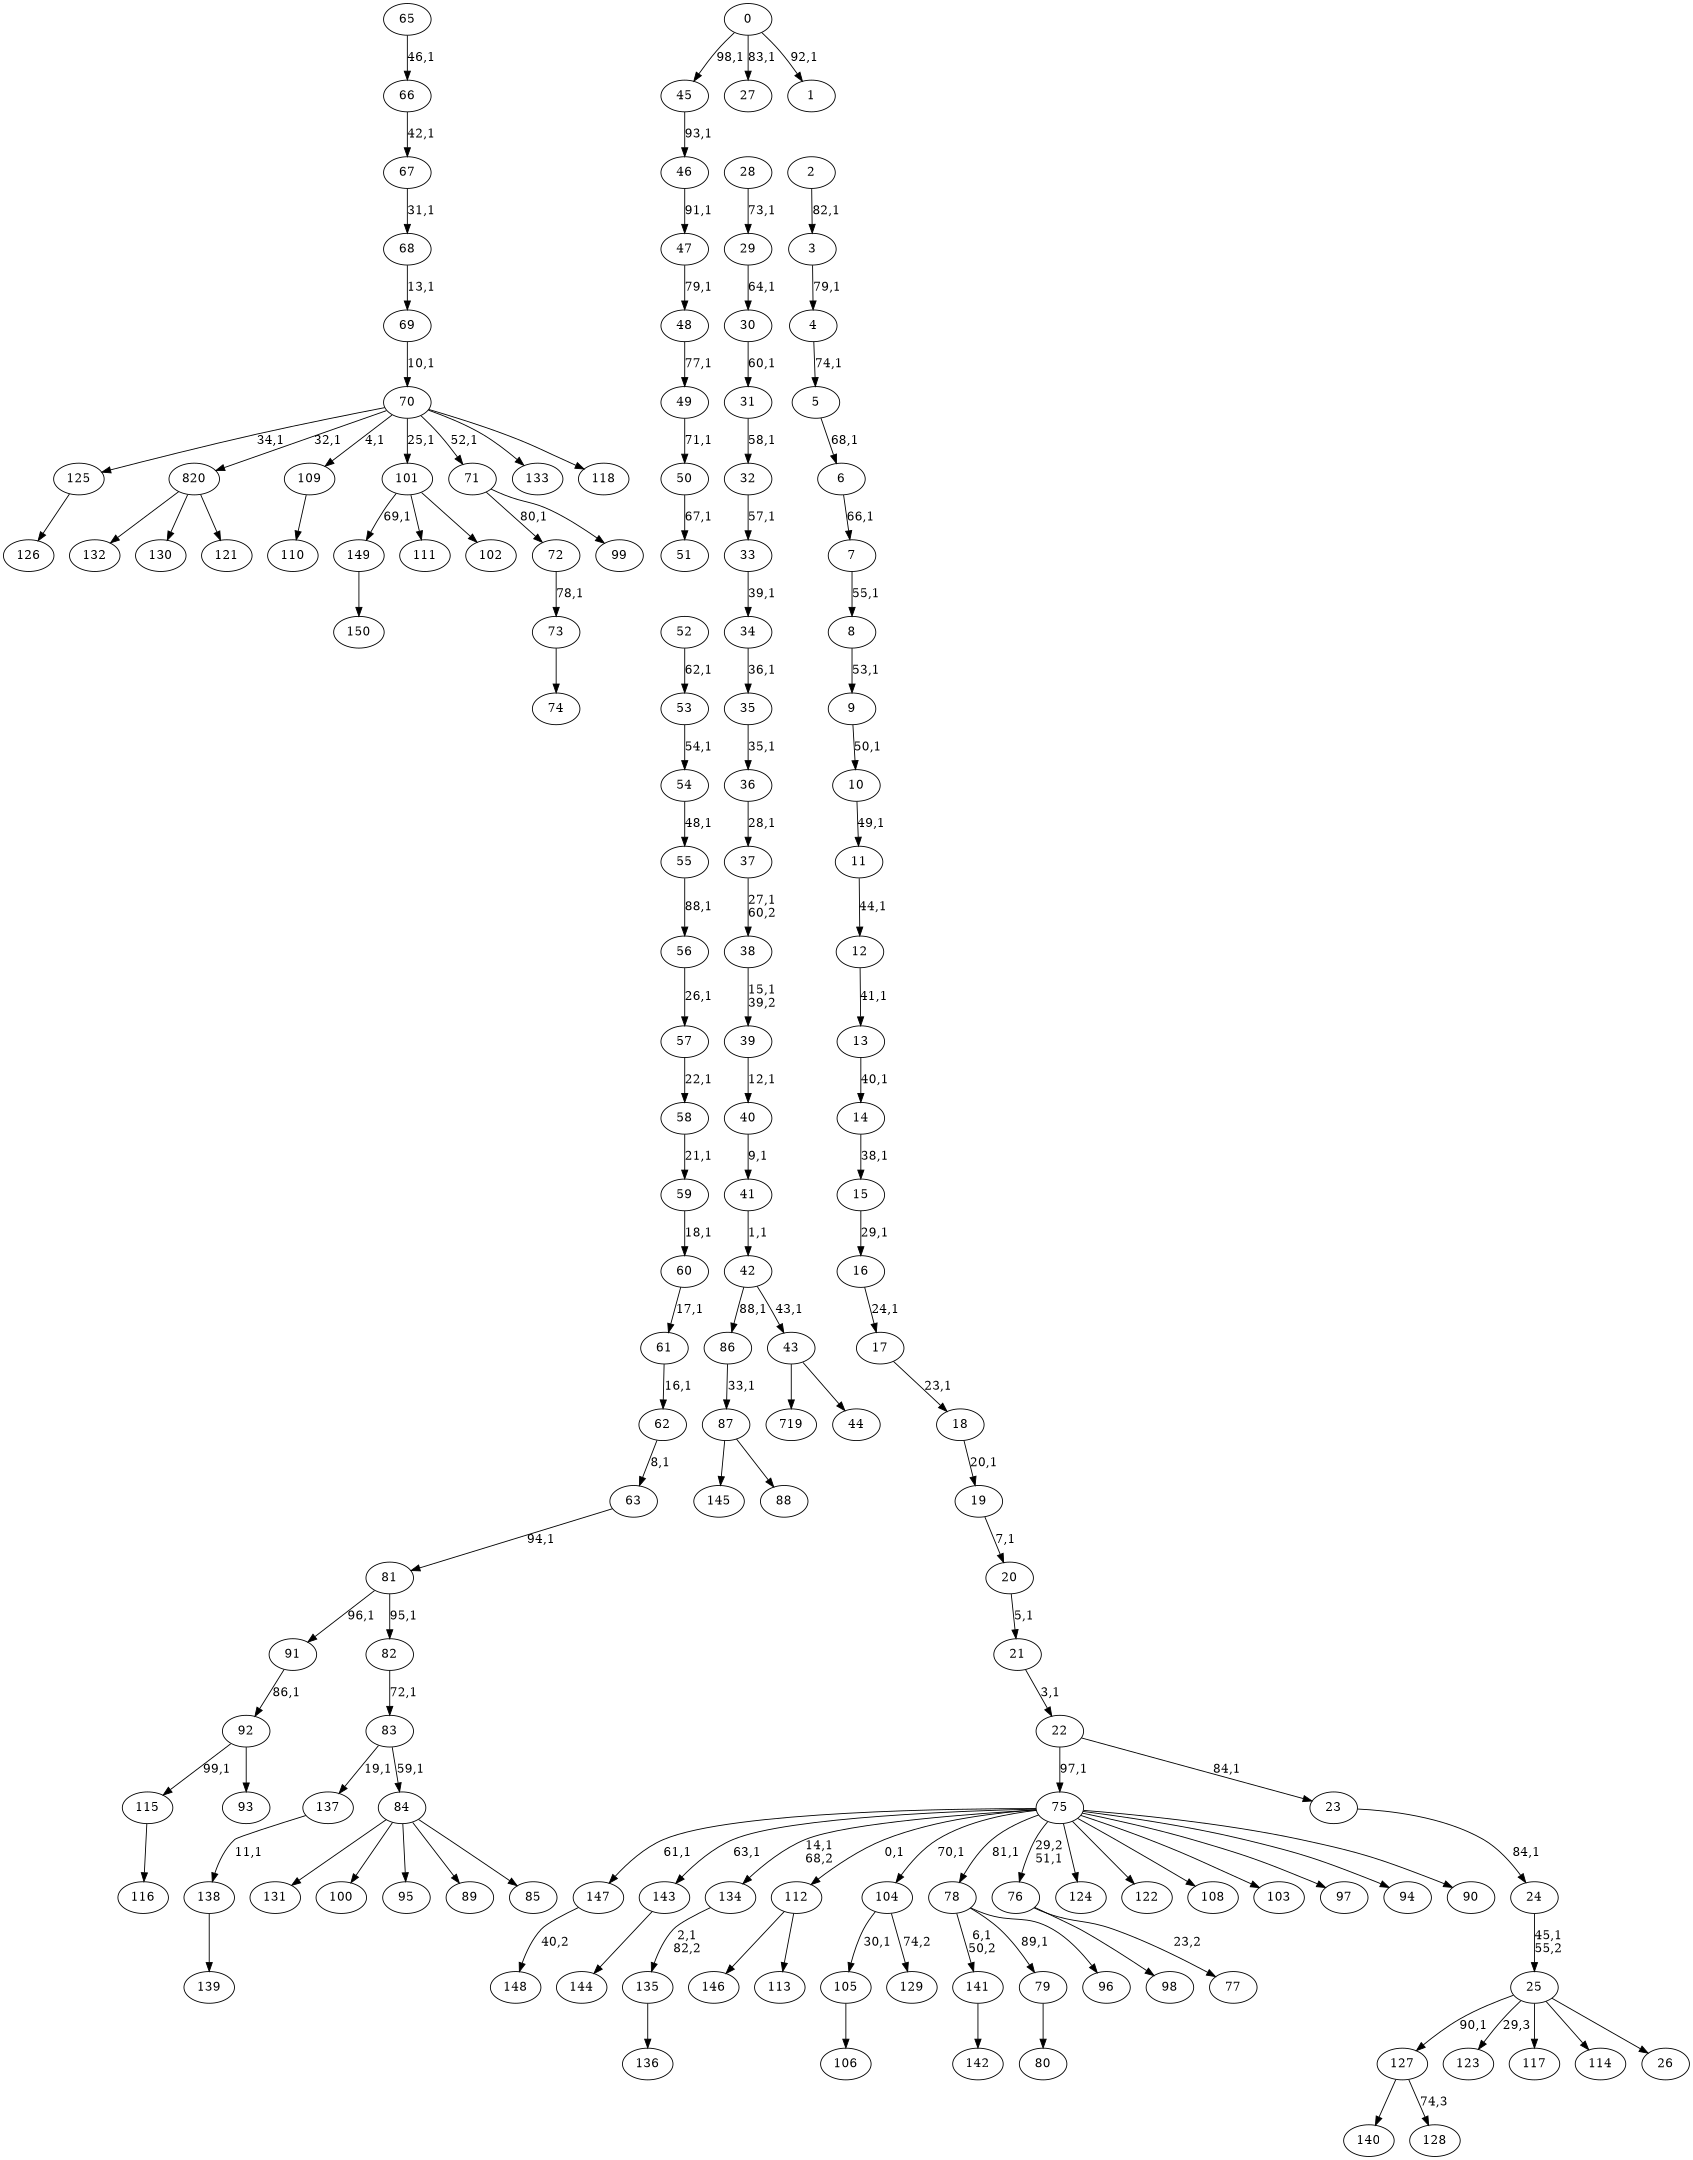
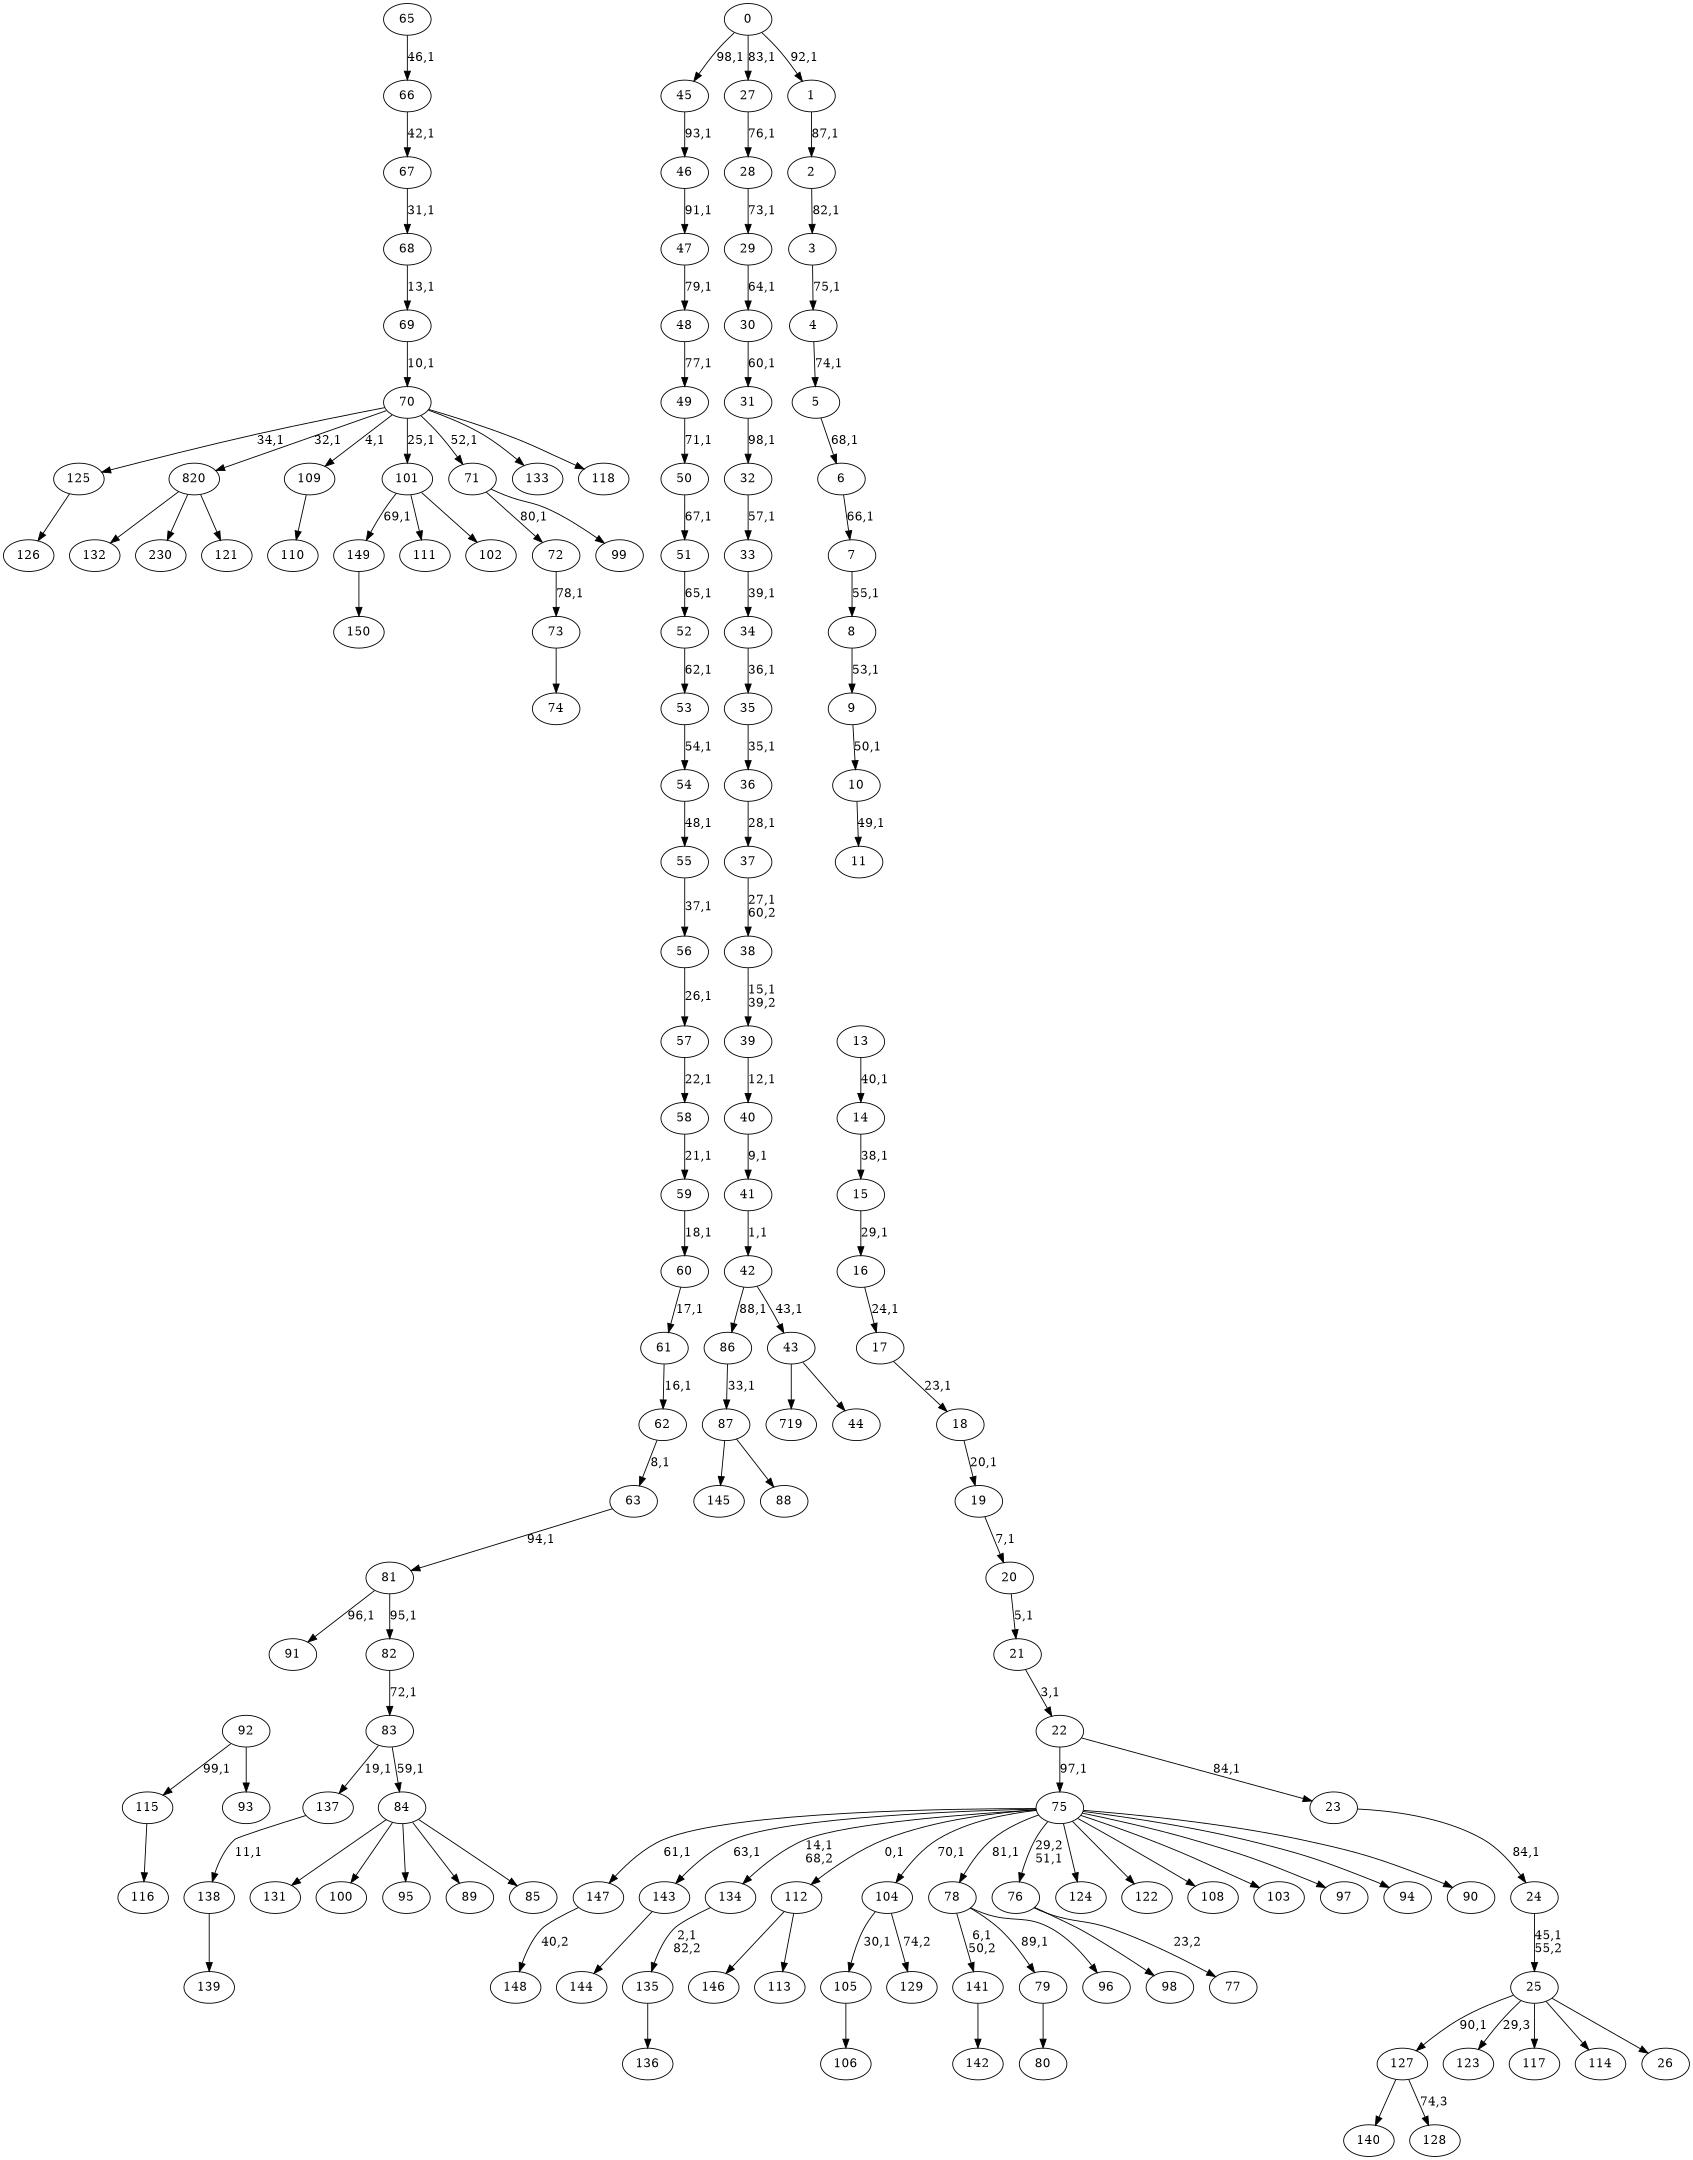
none -> (748, 130)
none -> (812, 130)
(827, 288) -> (827, 288)
(762, 441) -> (762, 441)
(161, 556) -> (161, 556)
none -> (685, 590)
(699, 907) -> (699, 907)
(860, 952) -> none
(272, 1689) -> none
